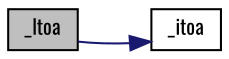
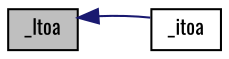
(104, 43) -> (125, 16)
